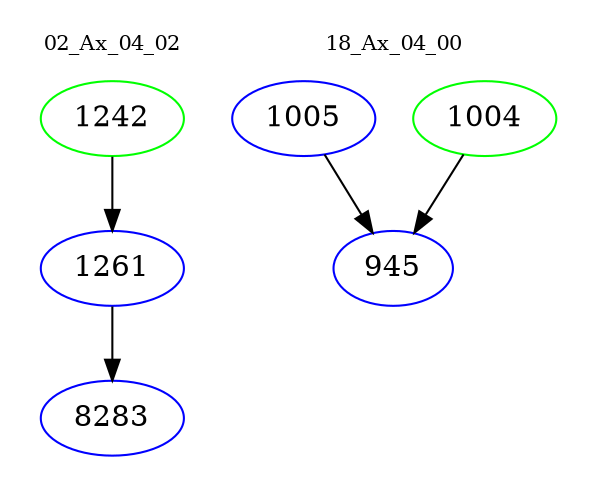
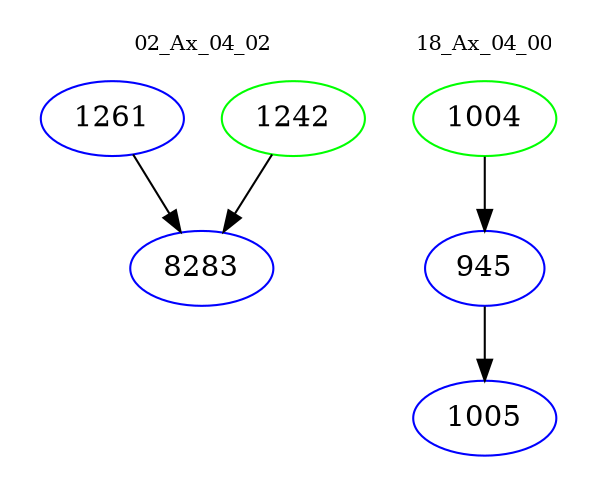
(112, 183) -> (254, 184)
(343, 184) -> (485, 333)
